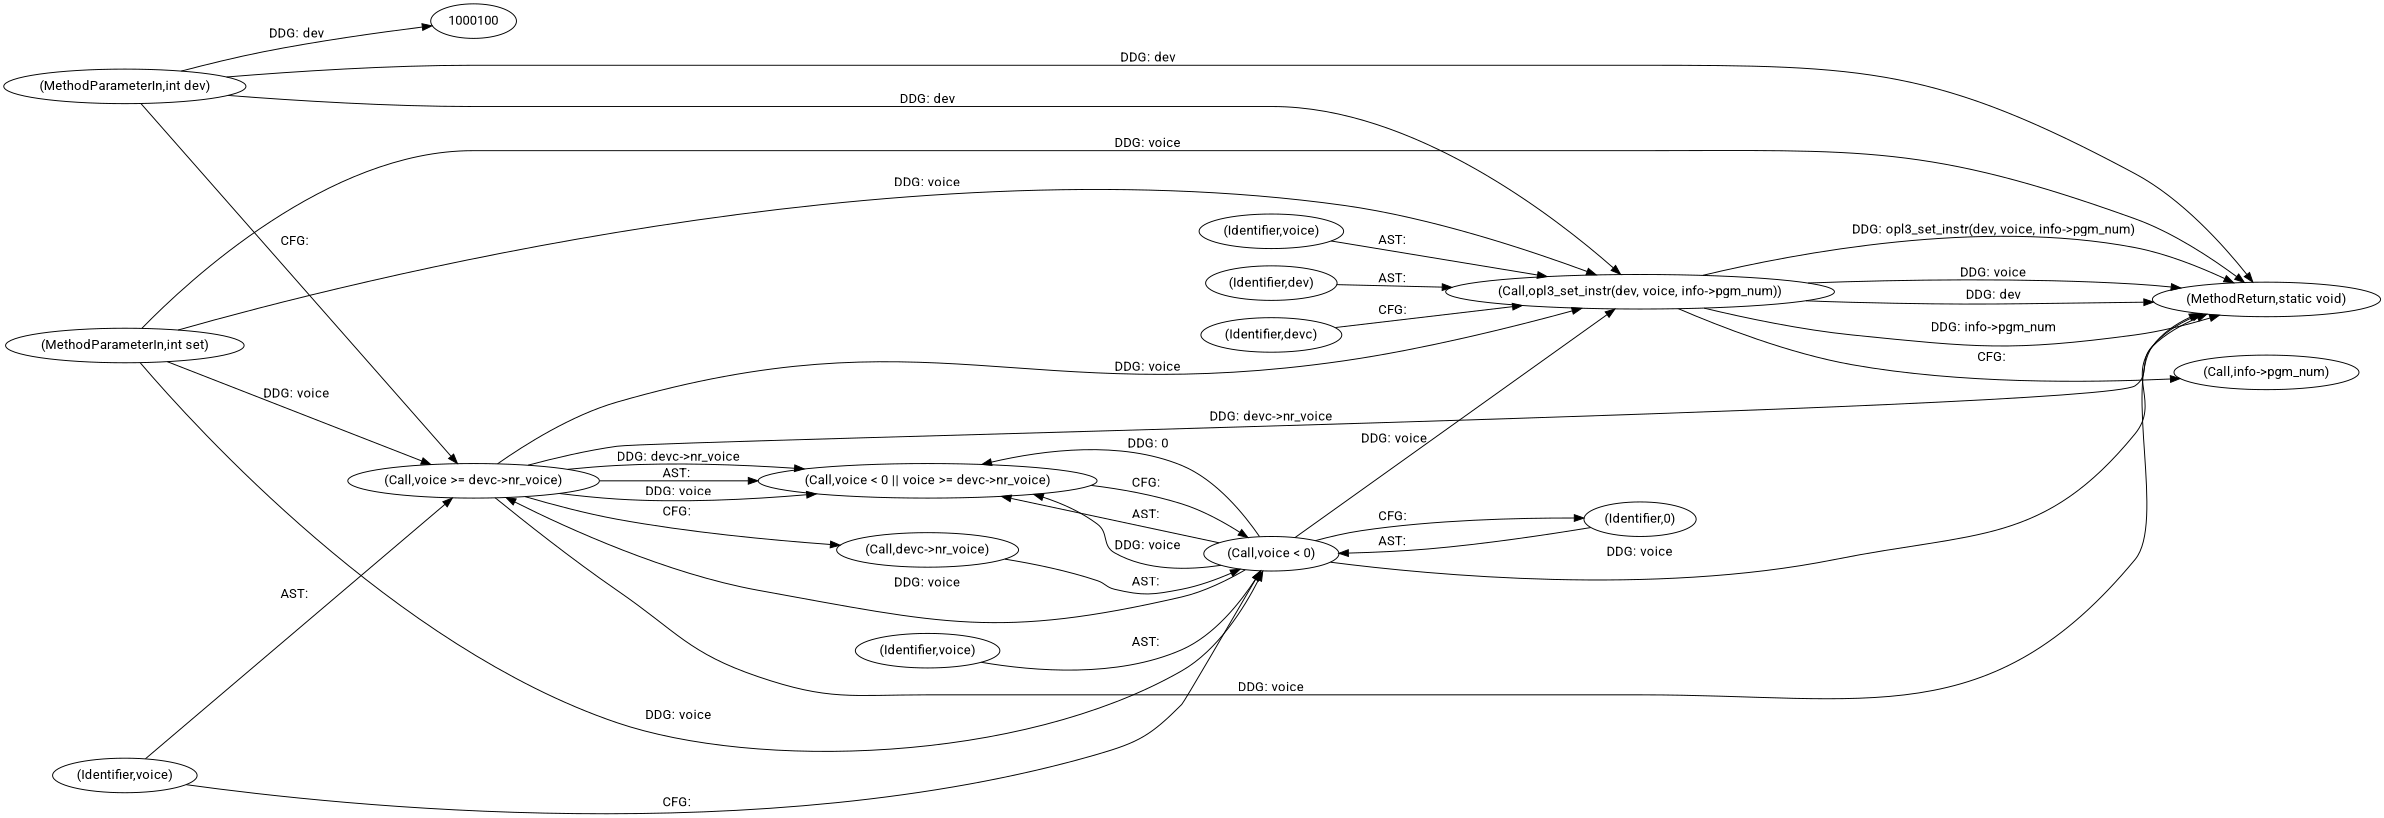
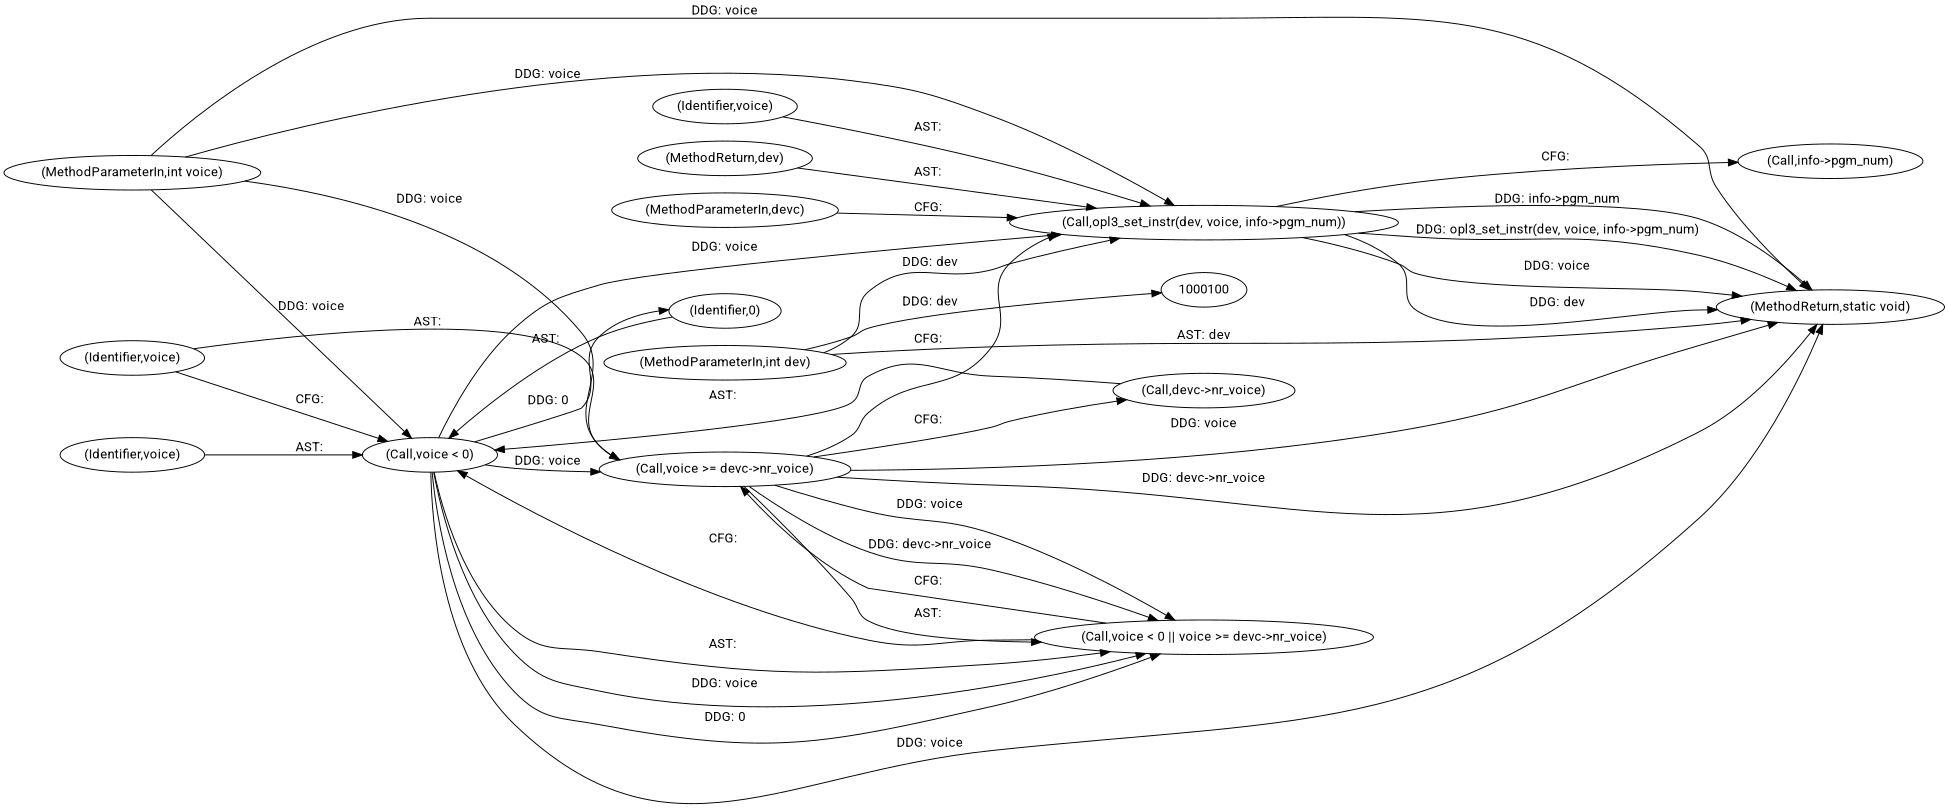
(1148, 58) -> (1204, 335)
(296, 280) -> (911, 595)
(1271, 283) -> (725, 158)
(1271, 335) -> (725, 210)
(125, 346) -> (132, 173)
(1148, 367) -> (930, 339)
(1395, 517) -> (548, 401)
